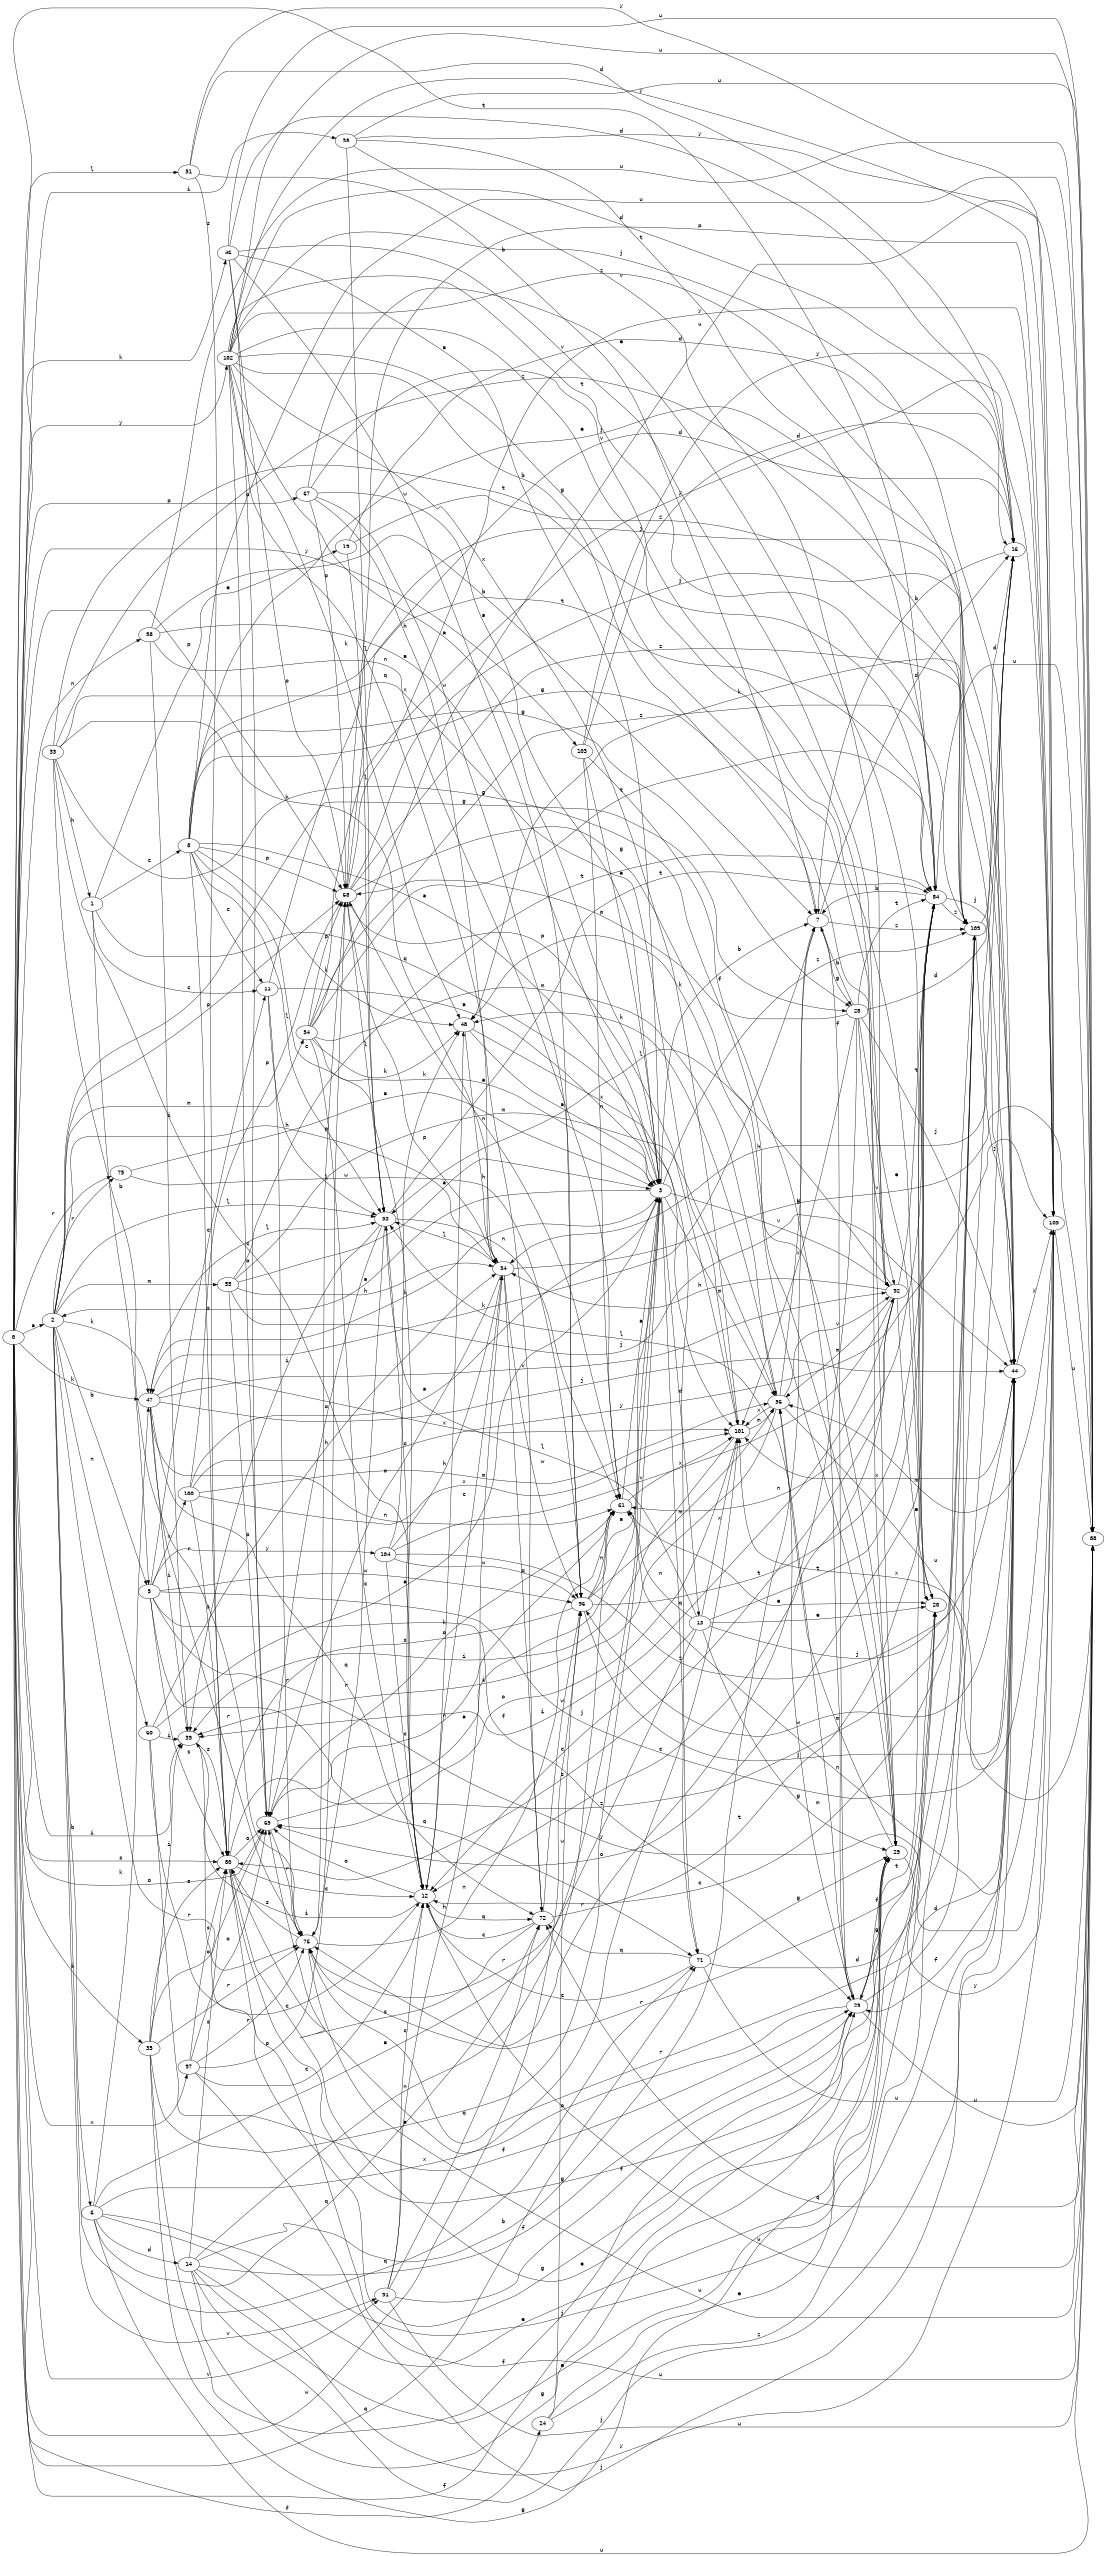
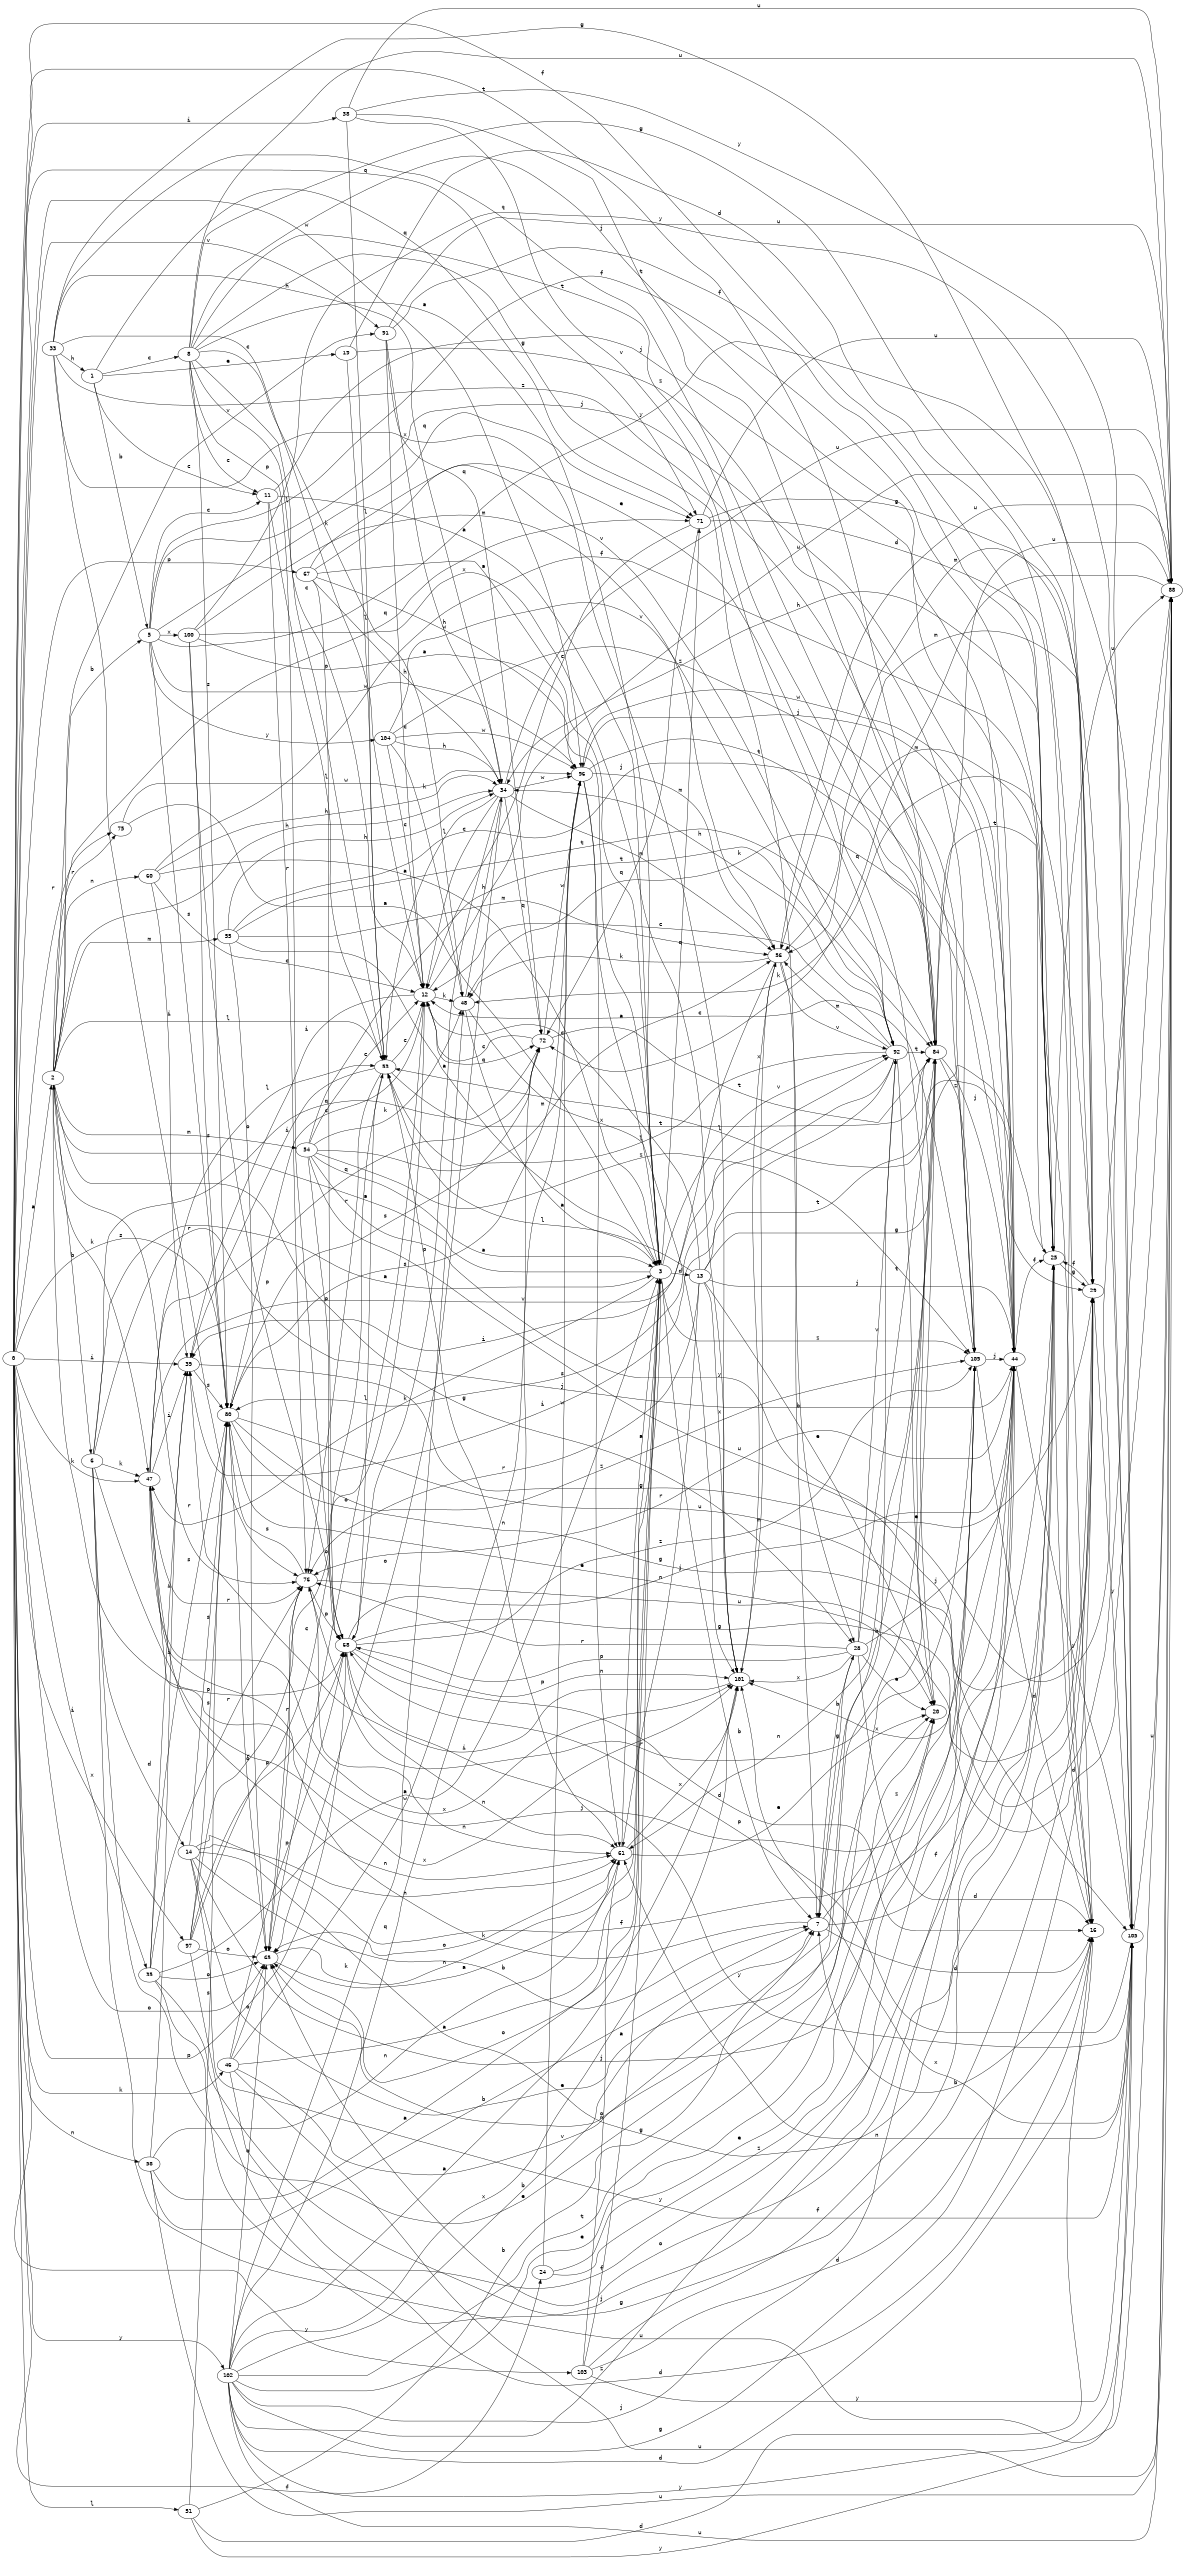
(636, 1072) -> (537, 1692)
(721, 1300) -> (652, 865)
(919, 1572) -> (1024, 836)
